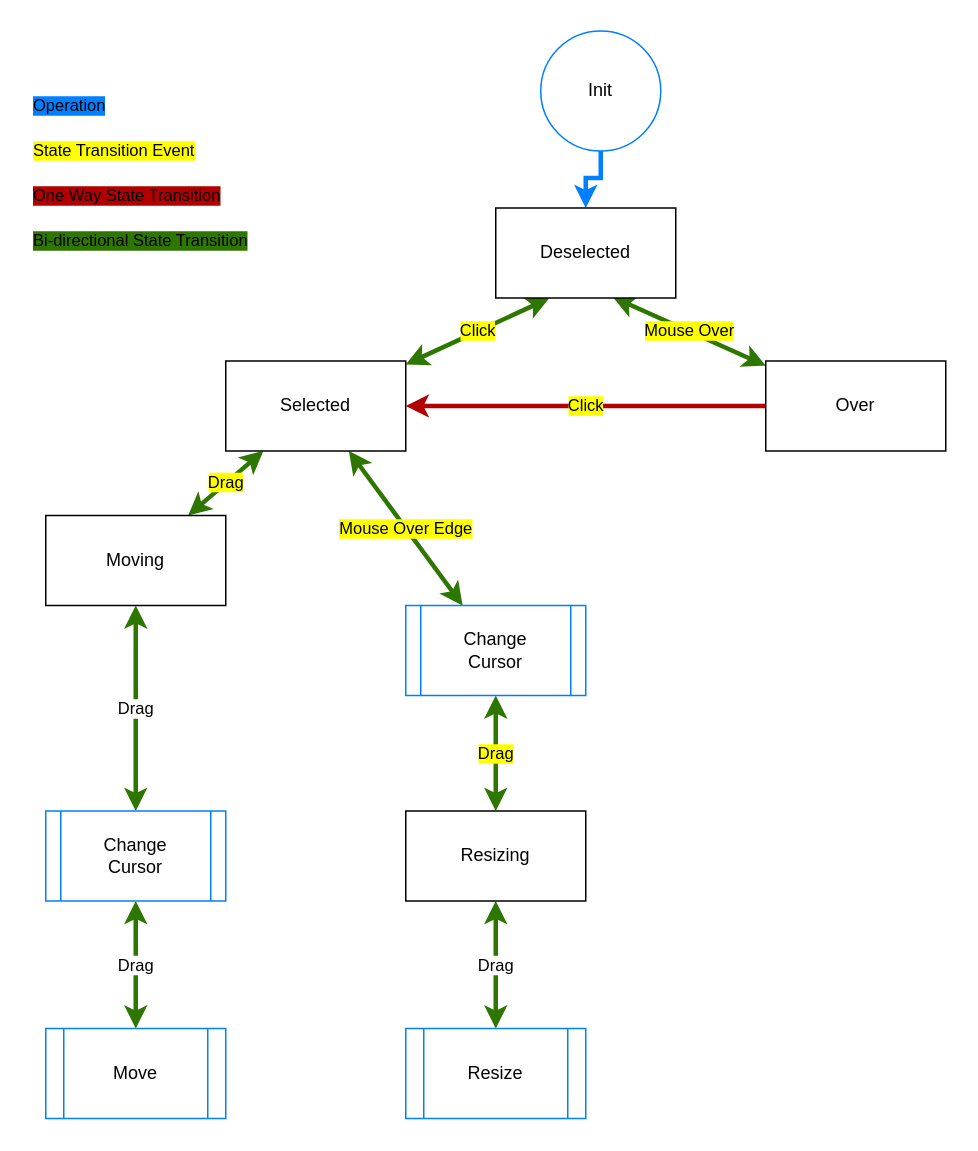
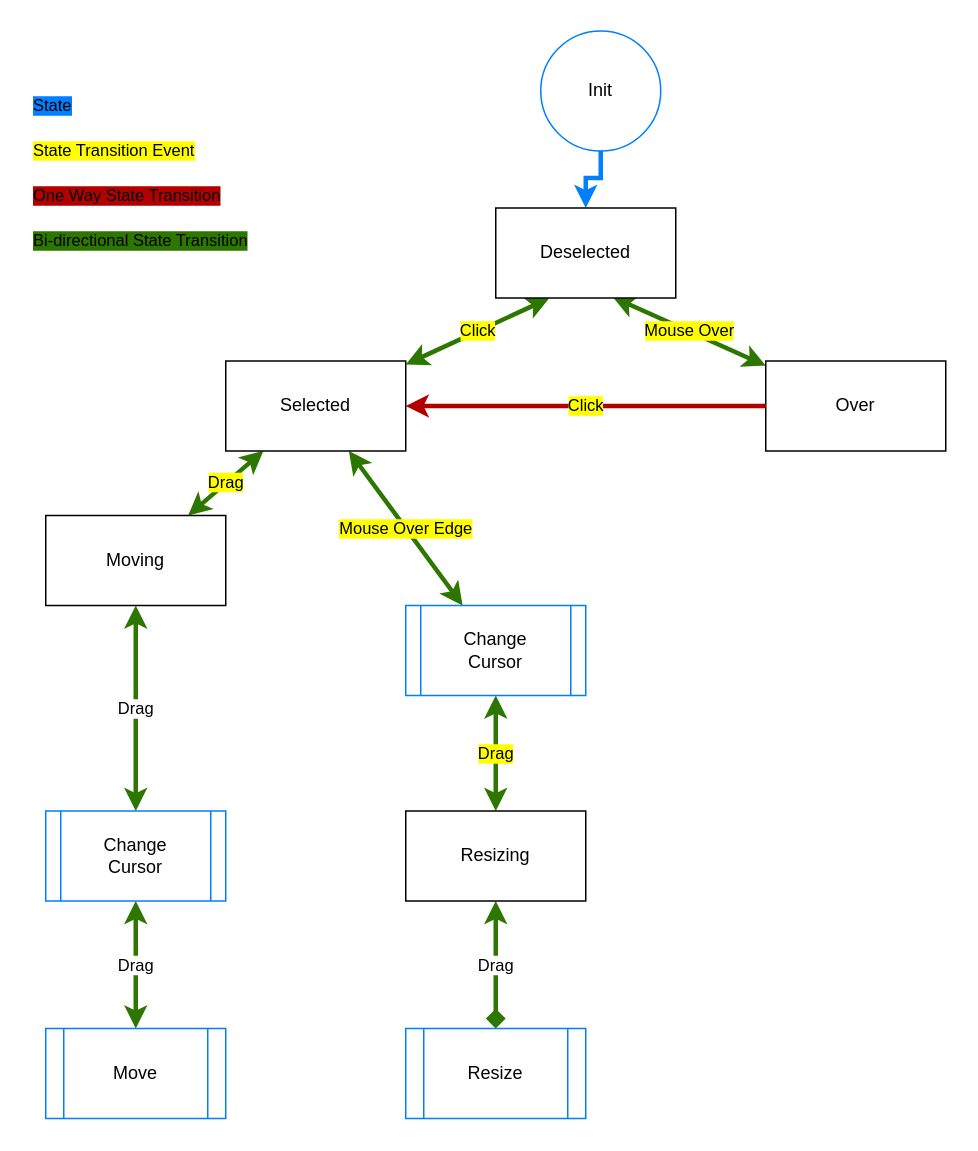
(73, 106) -> (57, 106)
(496, 1009) -> (496, 1009)
